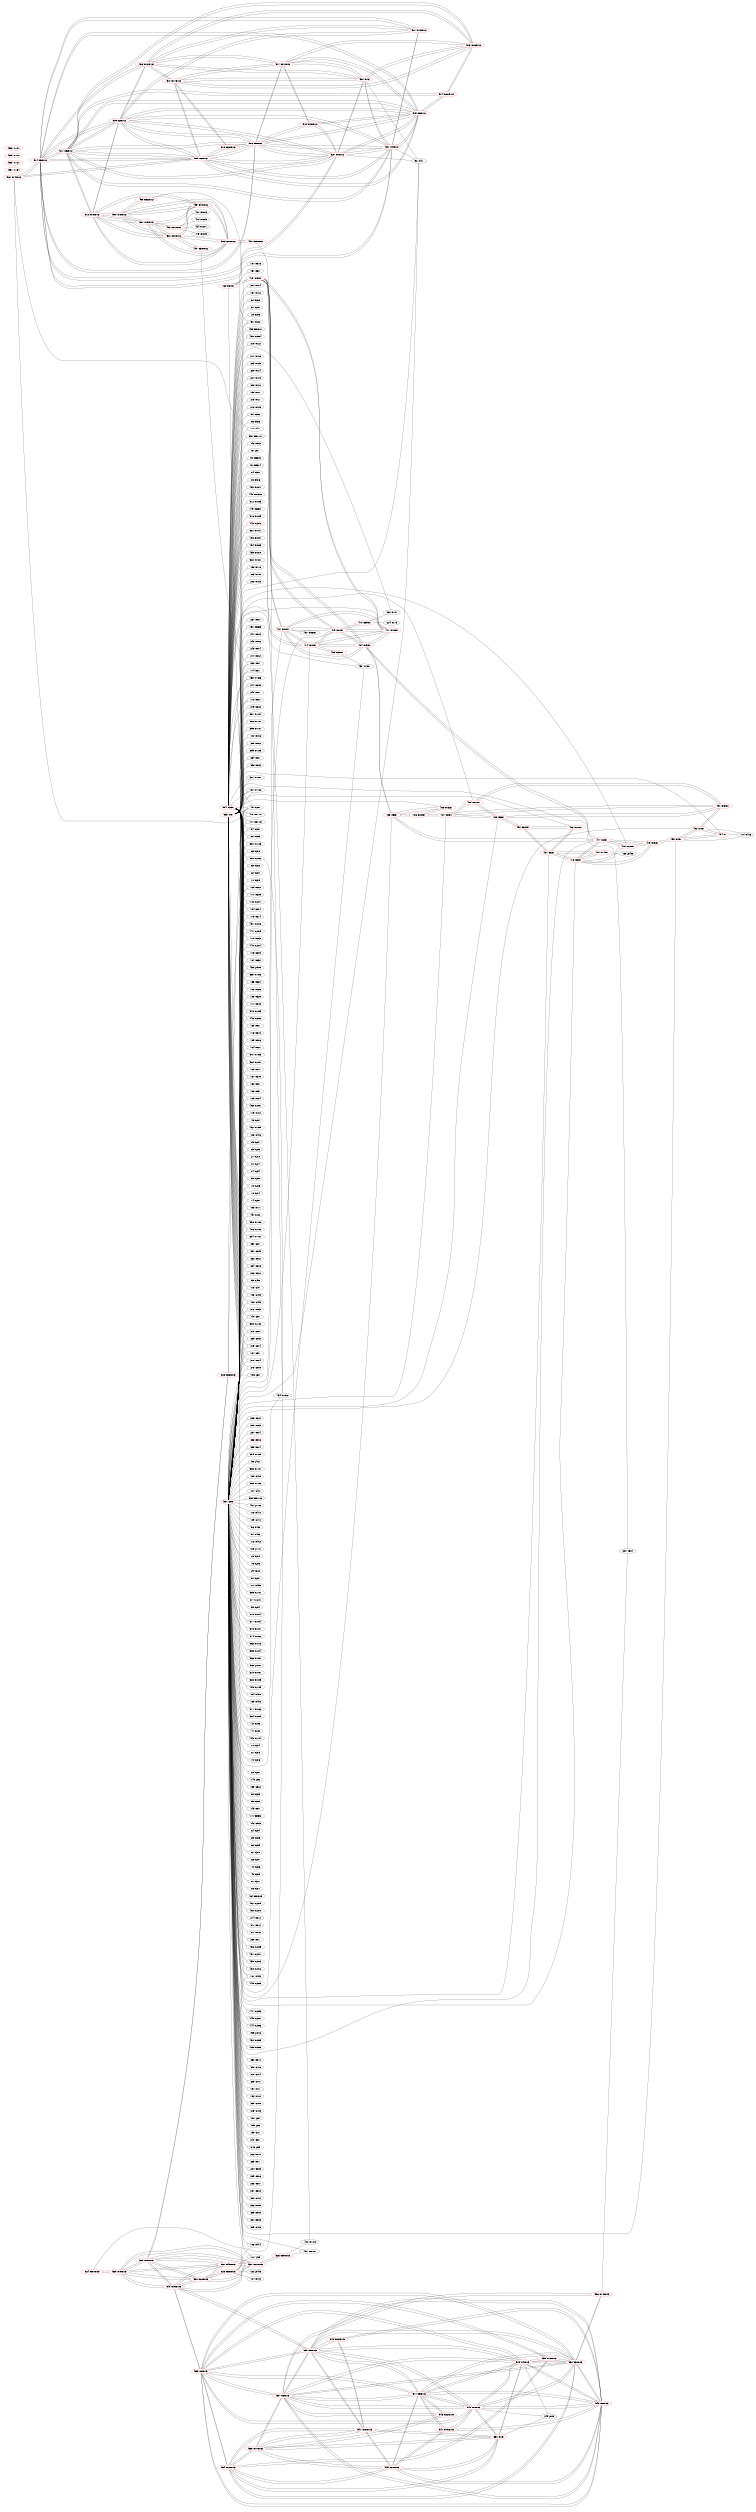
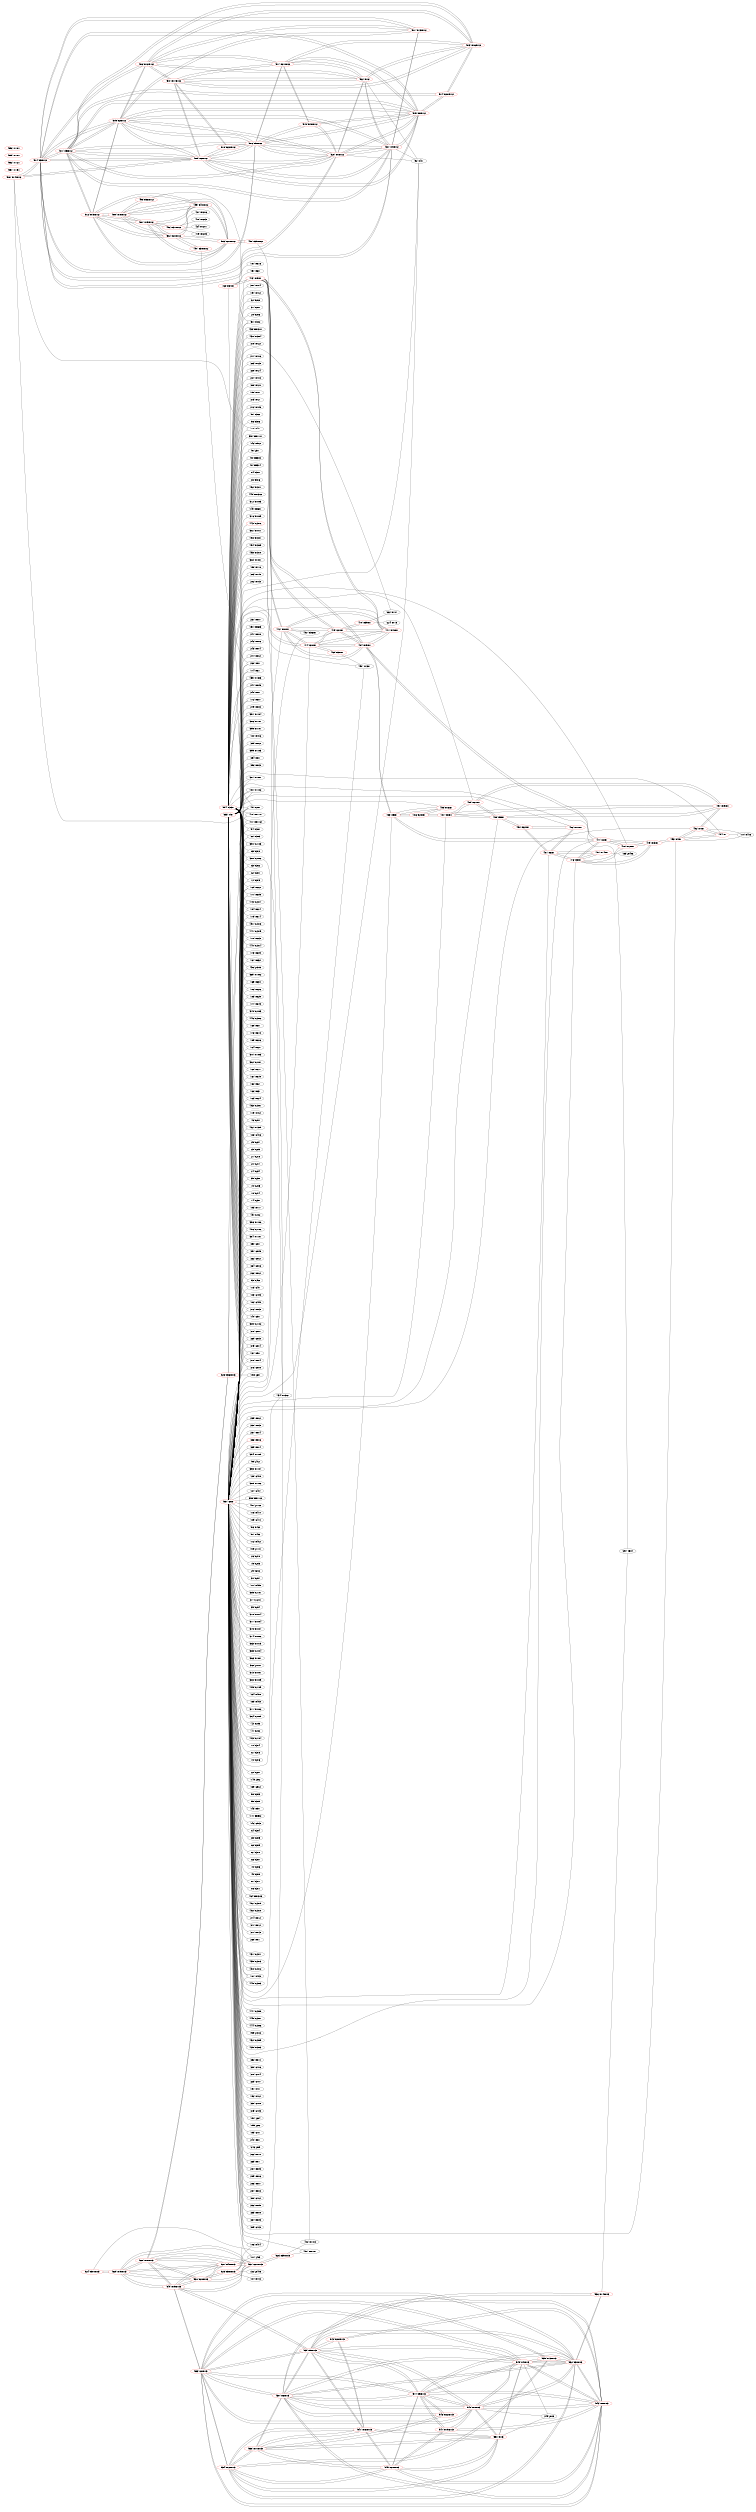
(255, 1947) -> none
